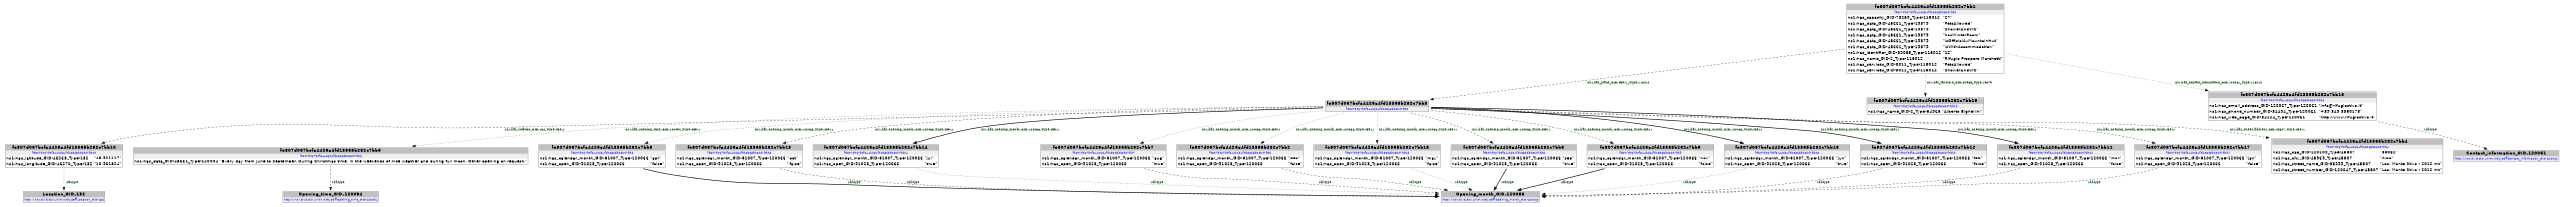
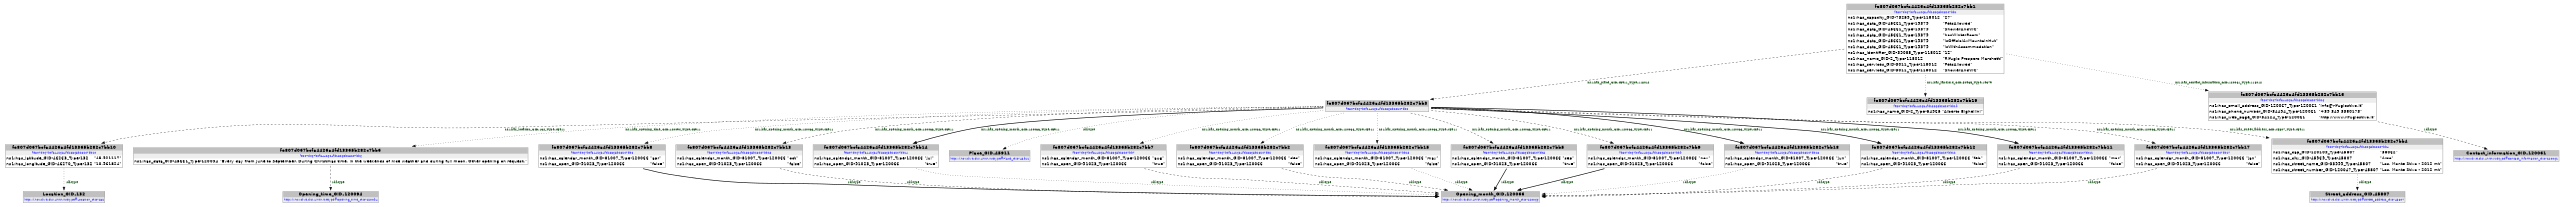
none -> (990, 156)
none -> (2357, 197)
